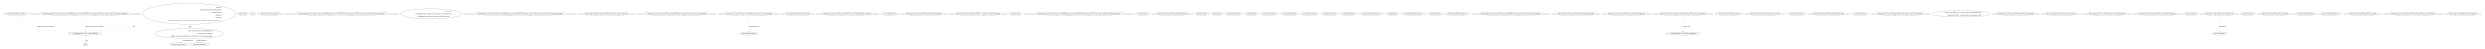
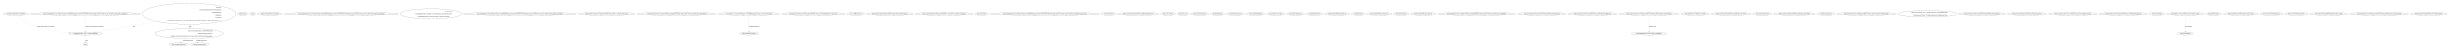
(798, 14) -> none
